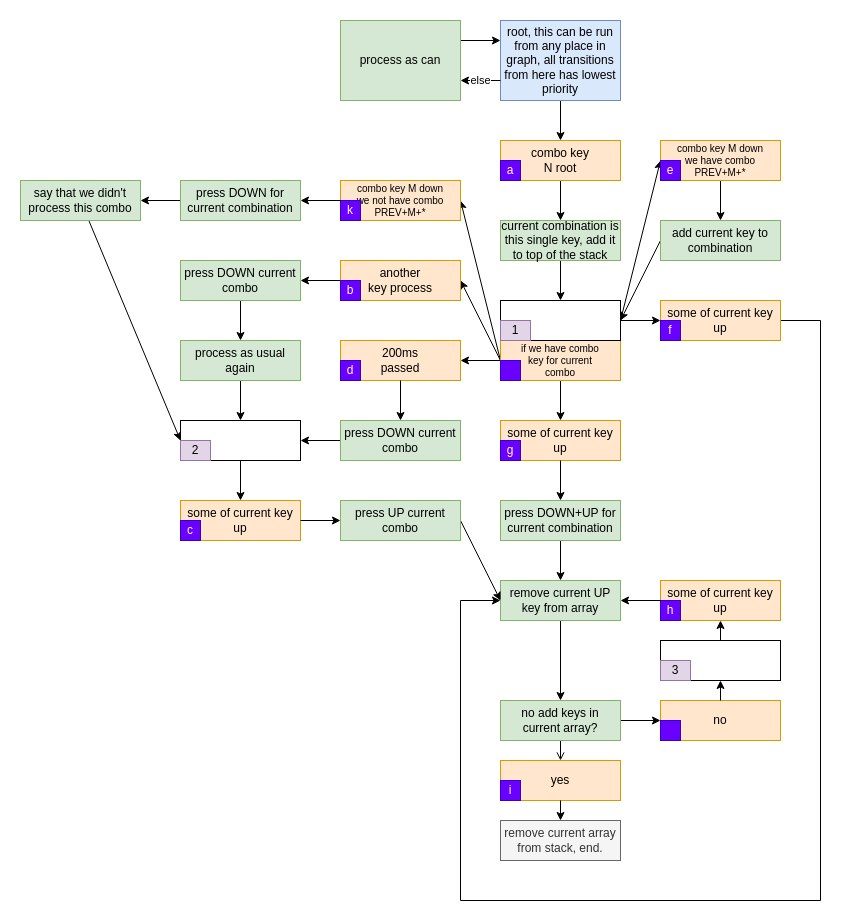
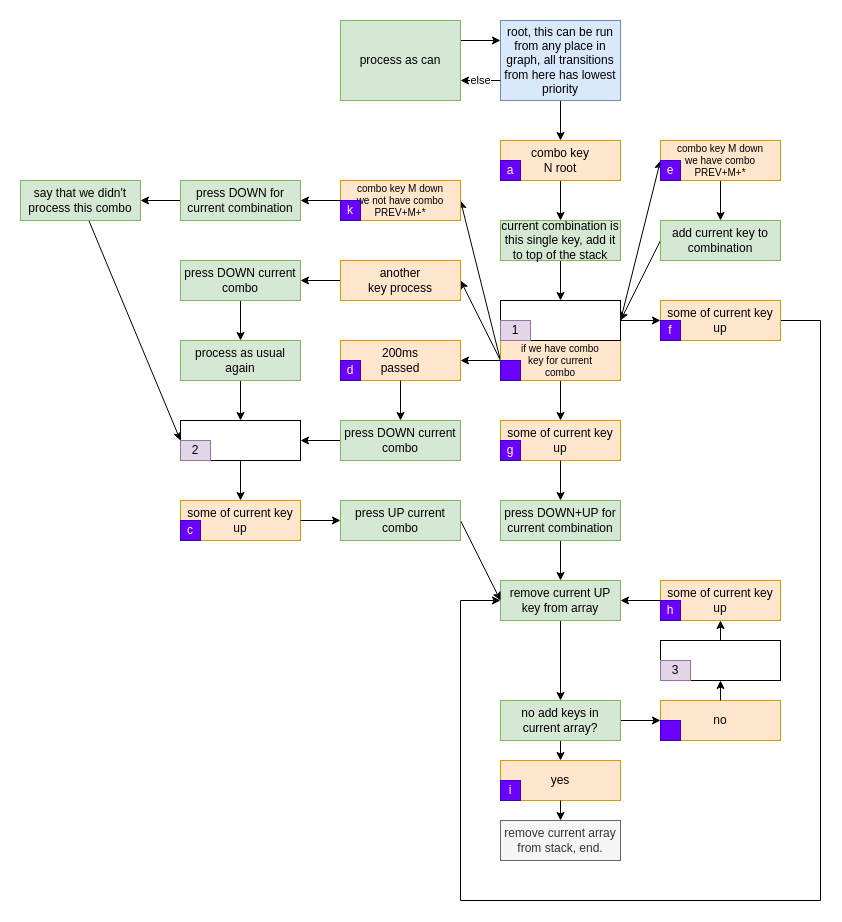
(351, 291) -> none
(561, 754) -> (561, 752)
